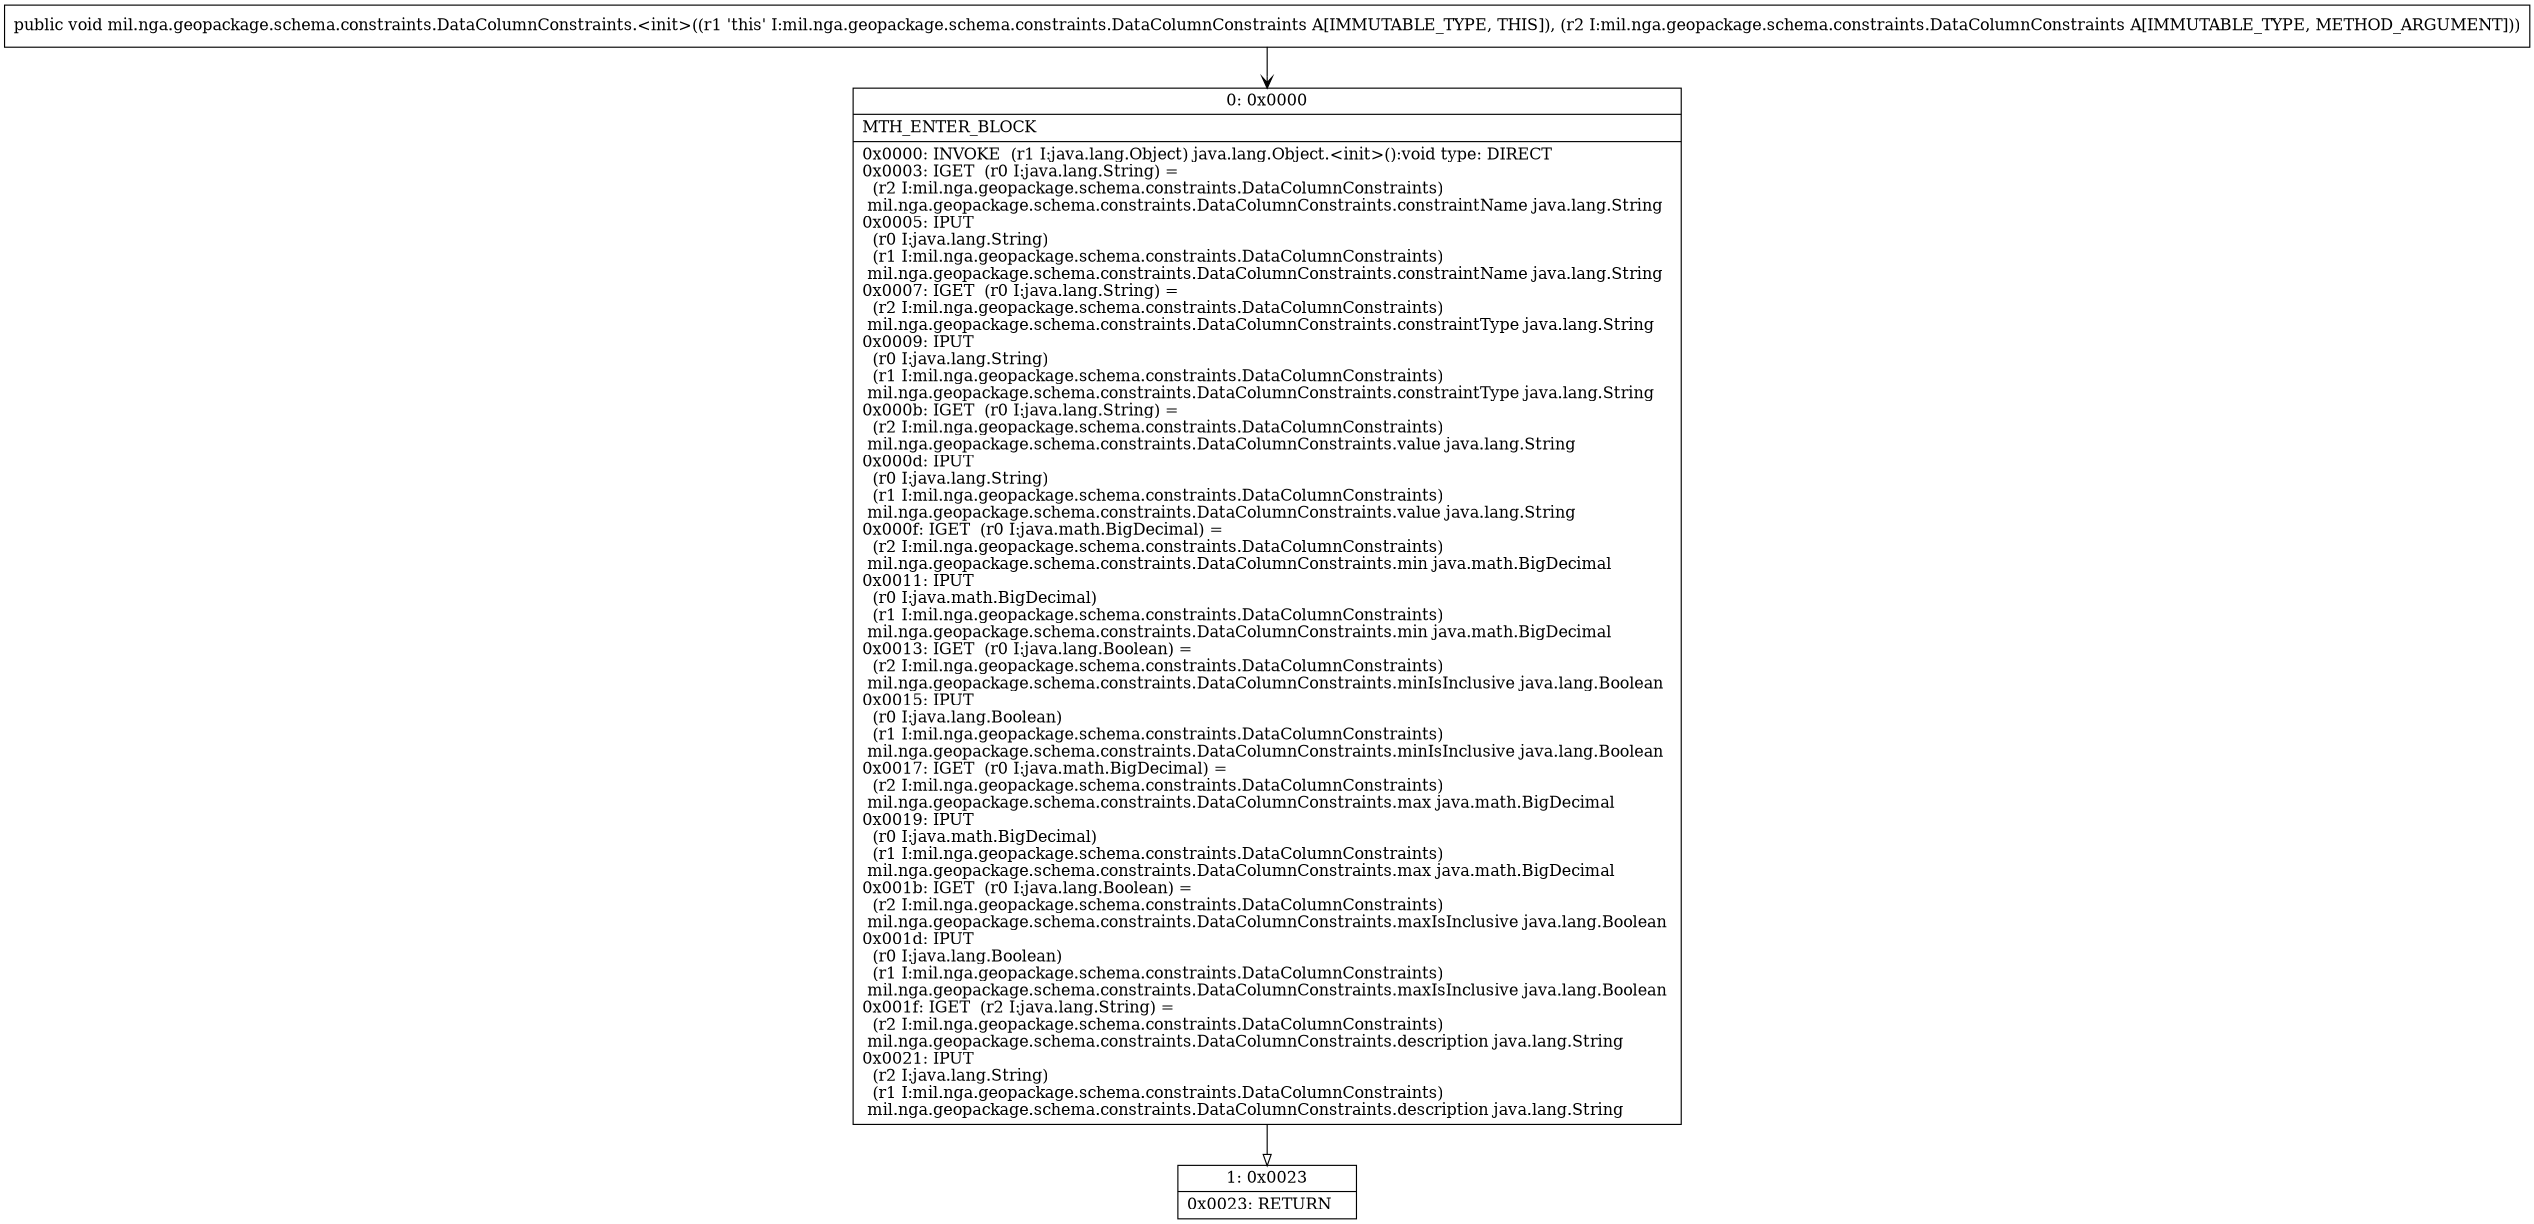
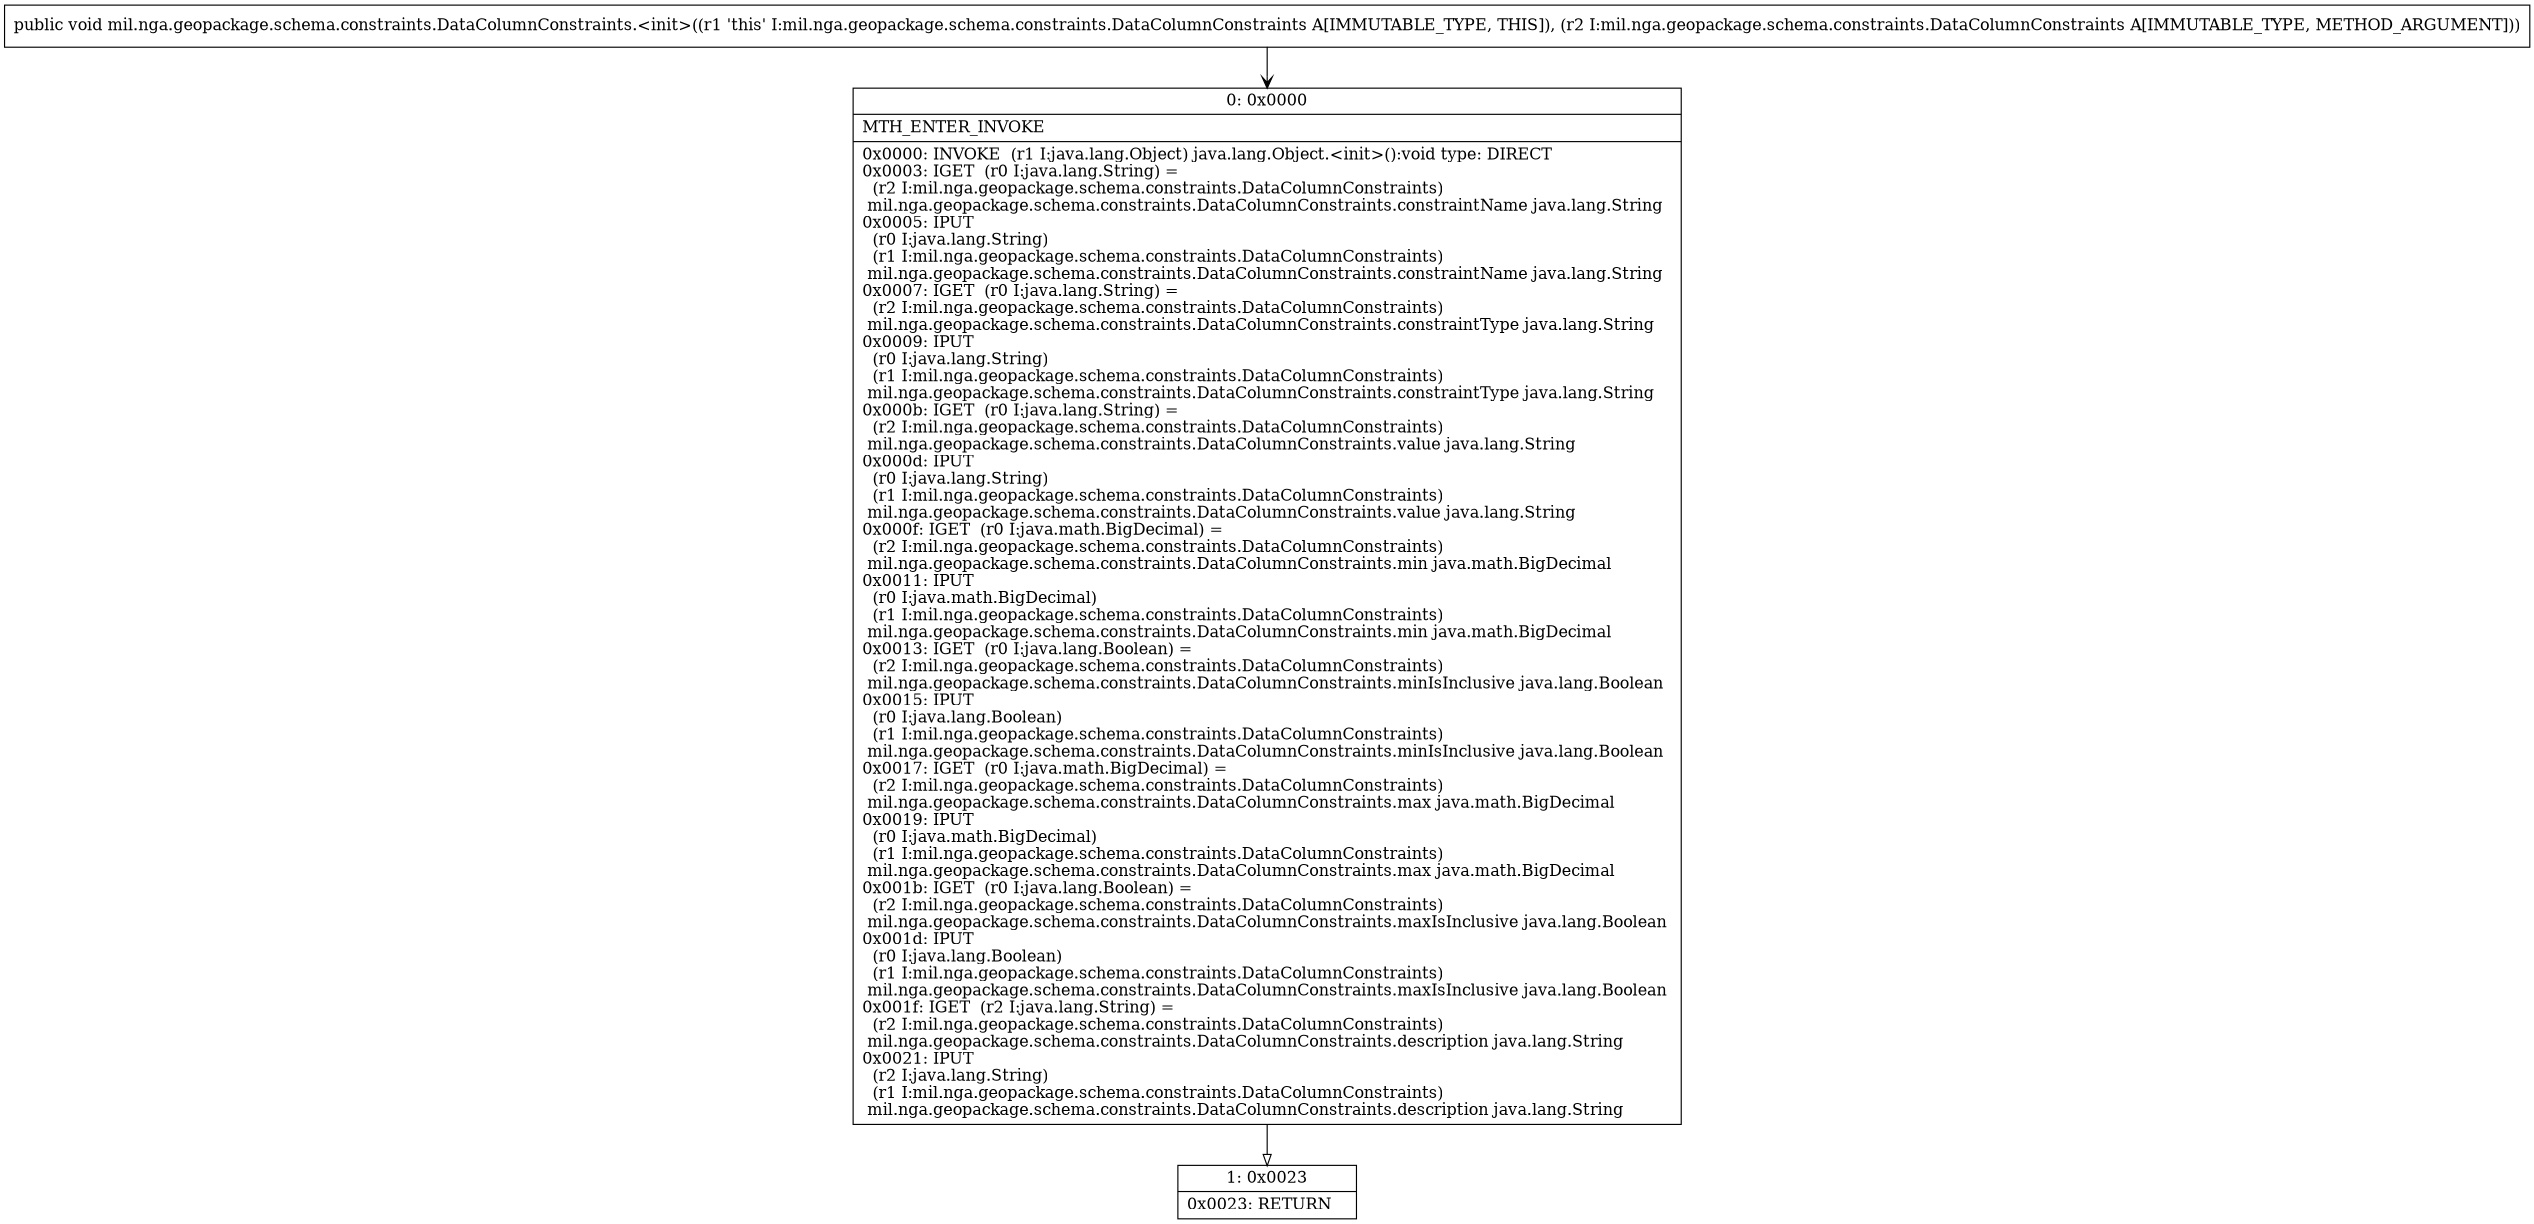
(950, 127) -> (954, 127)
